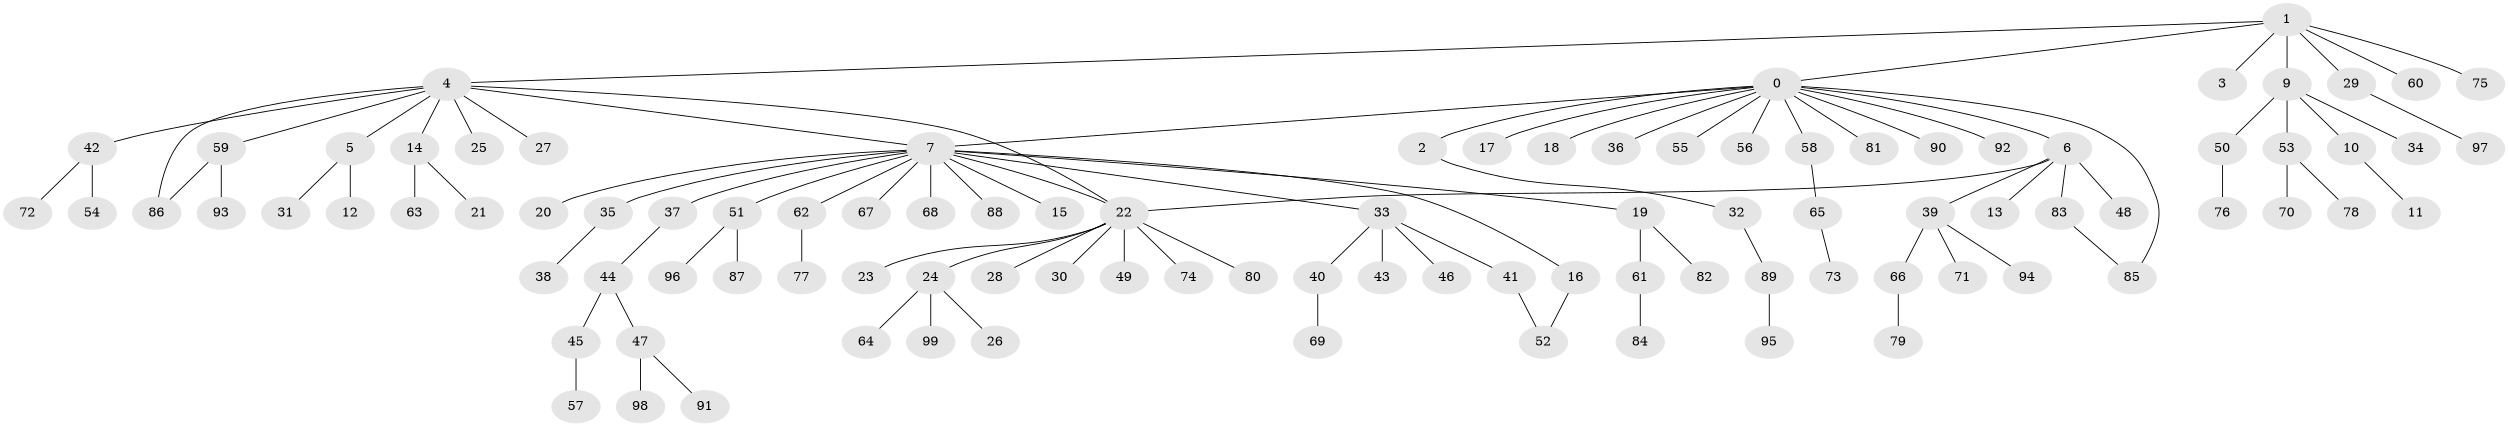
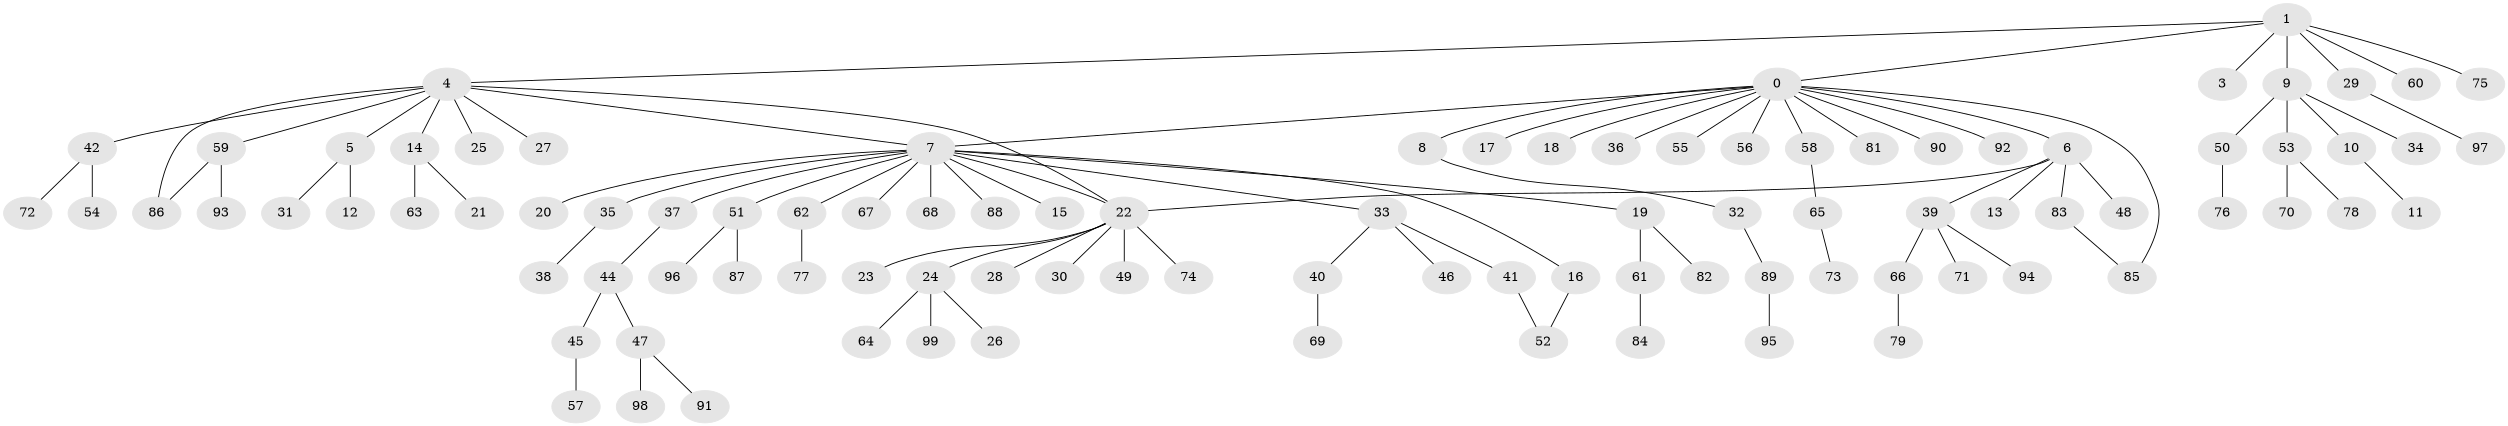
(1423, 149) -> (1423, 149)
(1253, 278) -> none
(1382, 278) -> none
